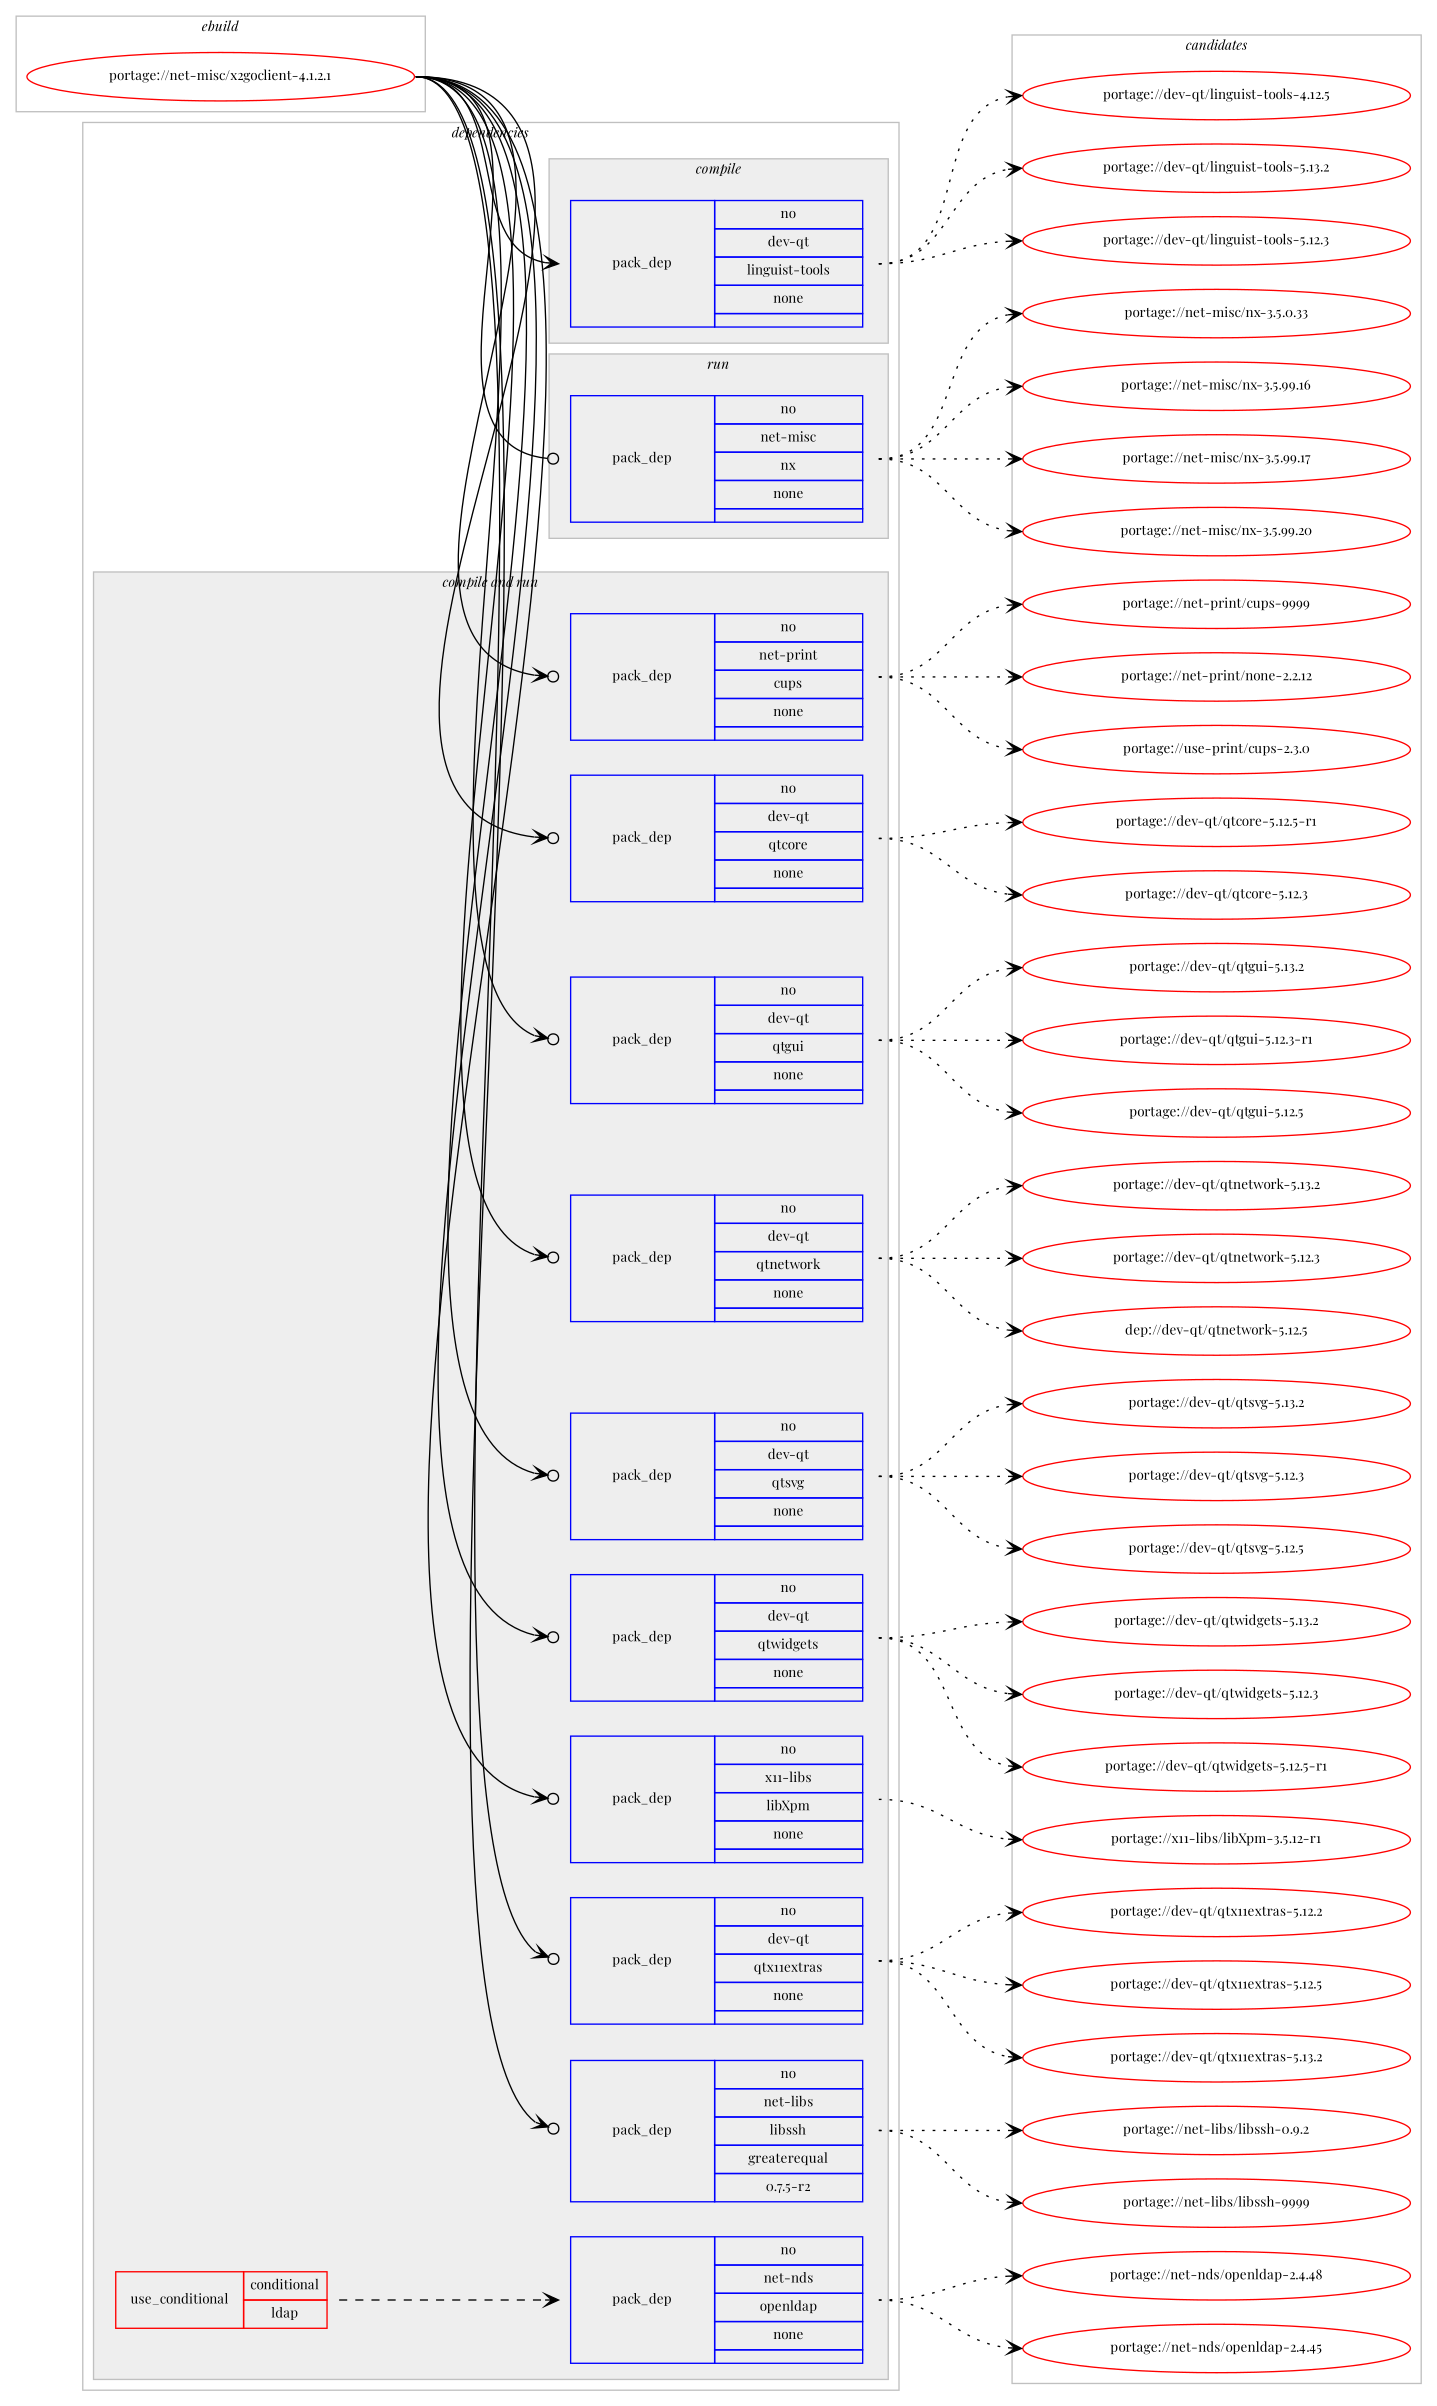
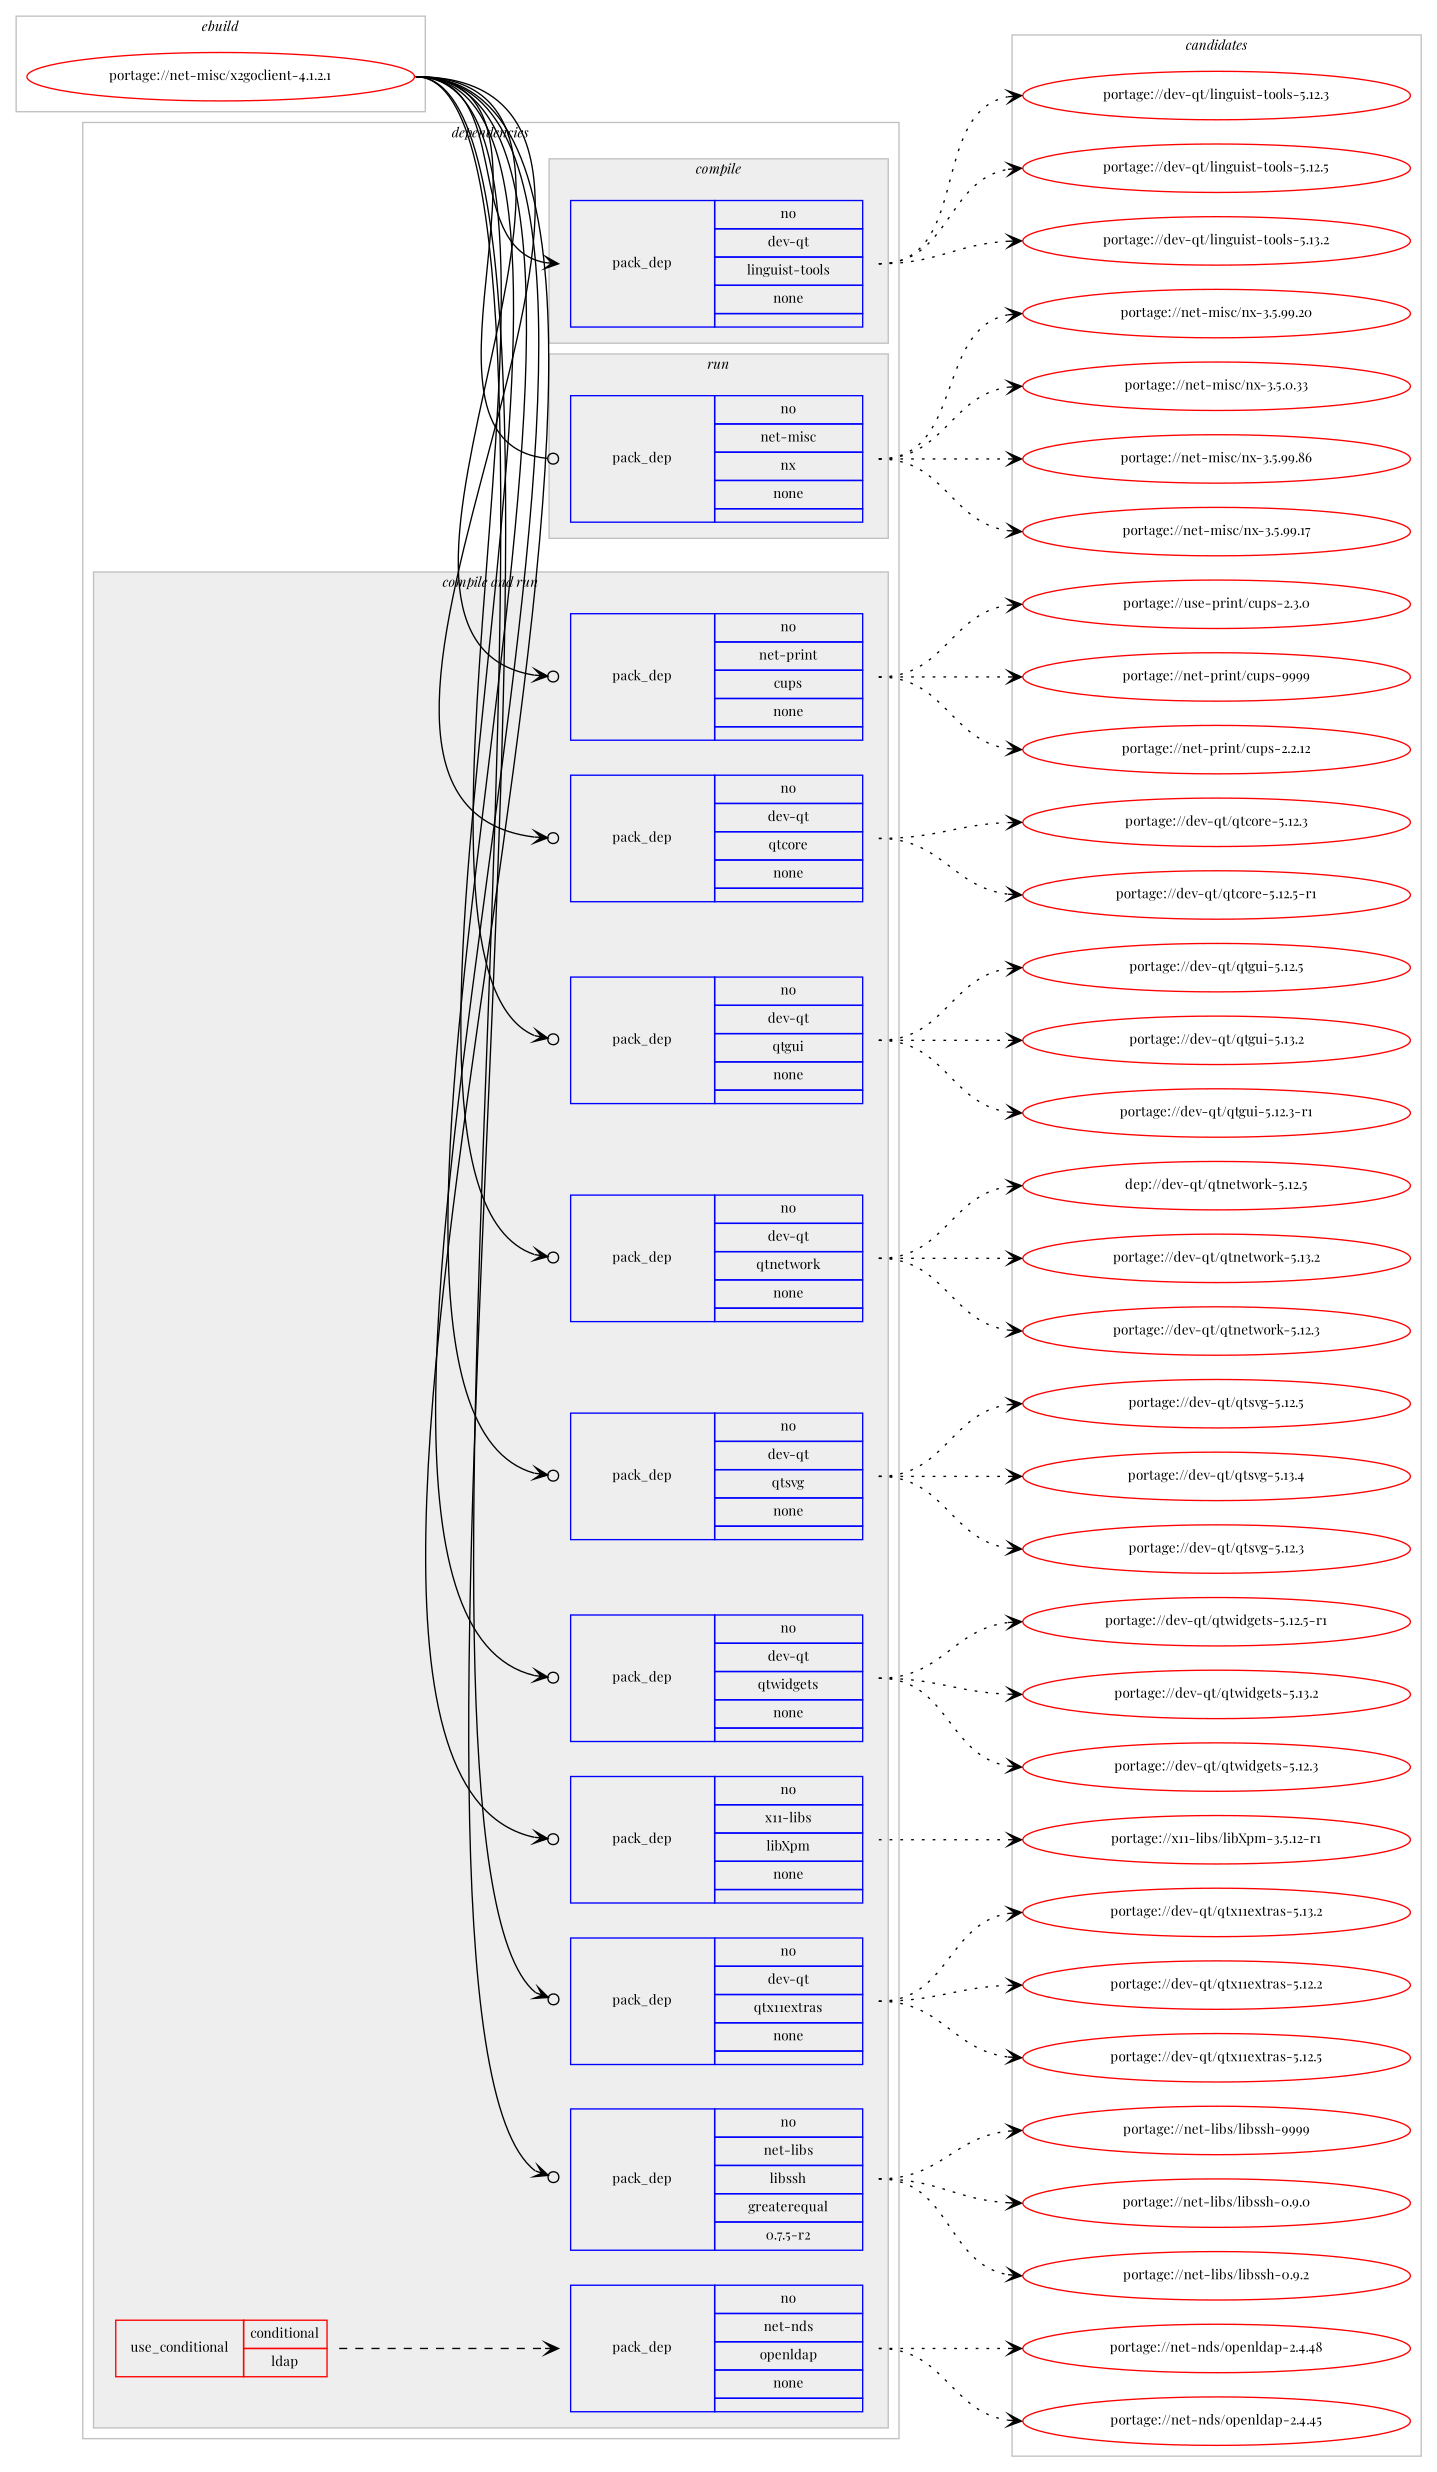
(1217, 96) -> (1217, 168)
(1217, 386) -> (1217, 459)
(1217, 677) -> (1217, 750)
(1217, 1404) -> (1217, 1476)
none -> (1217, 2203)
